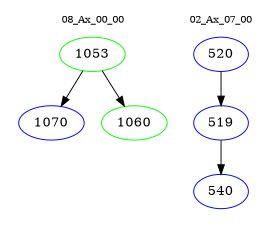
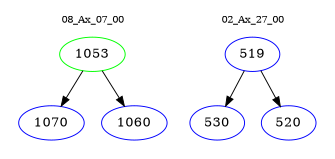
(93, 20) -> (93, 20)
(221, 20) -> (253, 20)
(221, 84) -> (268, 84)
(134, 123) -> (134, 123)
(221, 192) -> (217, 123)
